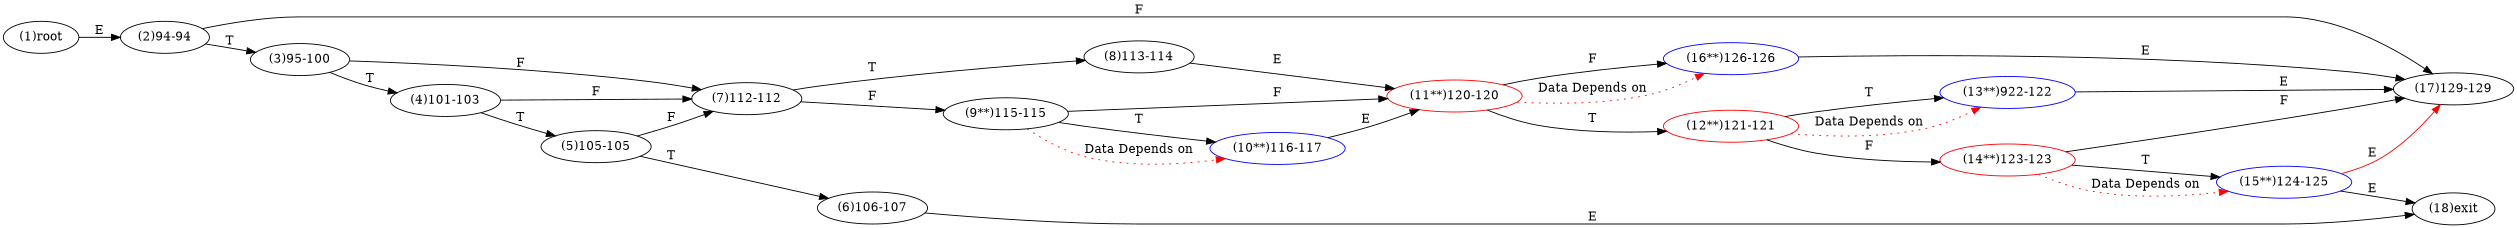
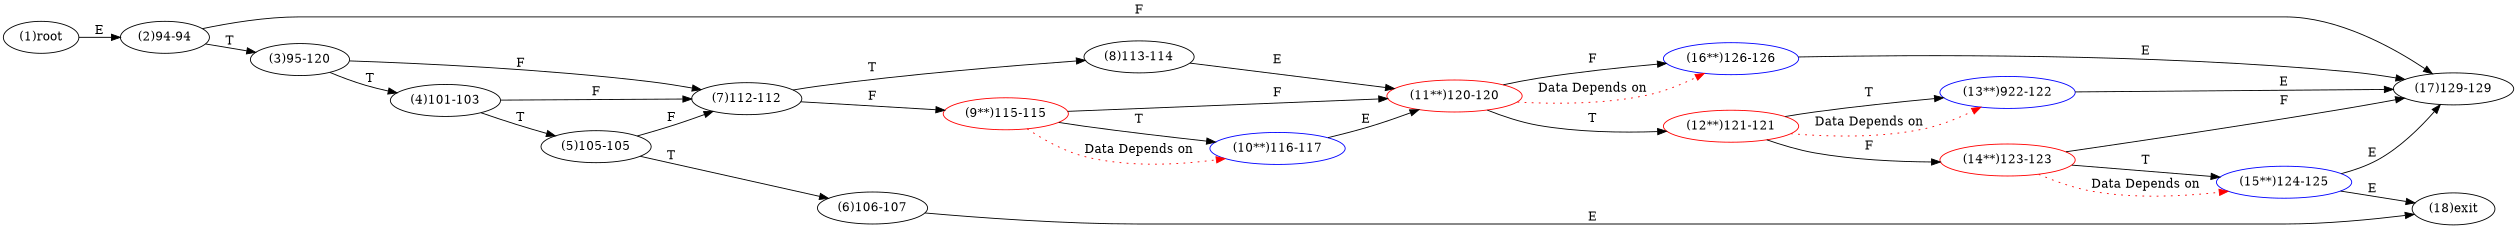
(300, 60) -> (300, 60)
(1006, 114) -> (1006, 114)
(2393, 150) -> (2393, 150)
